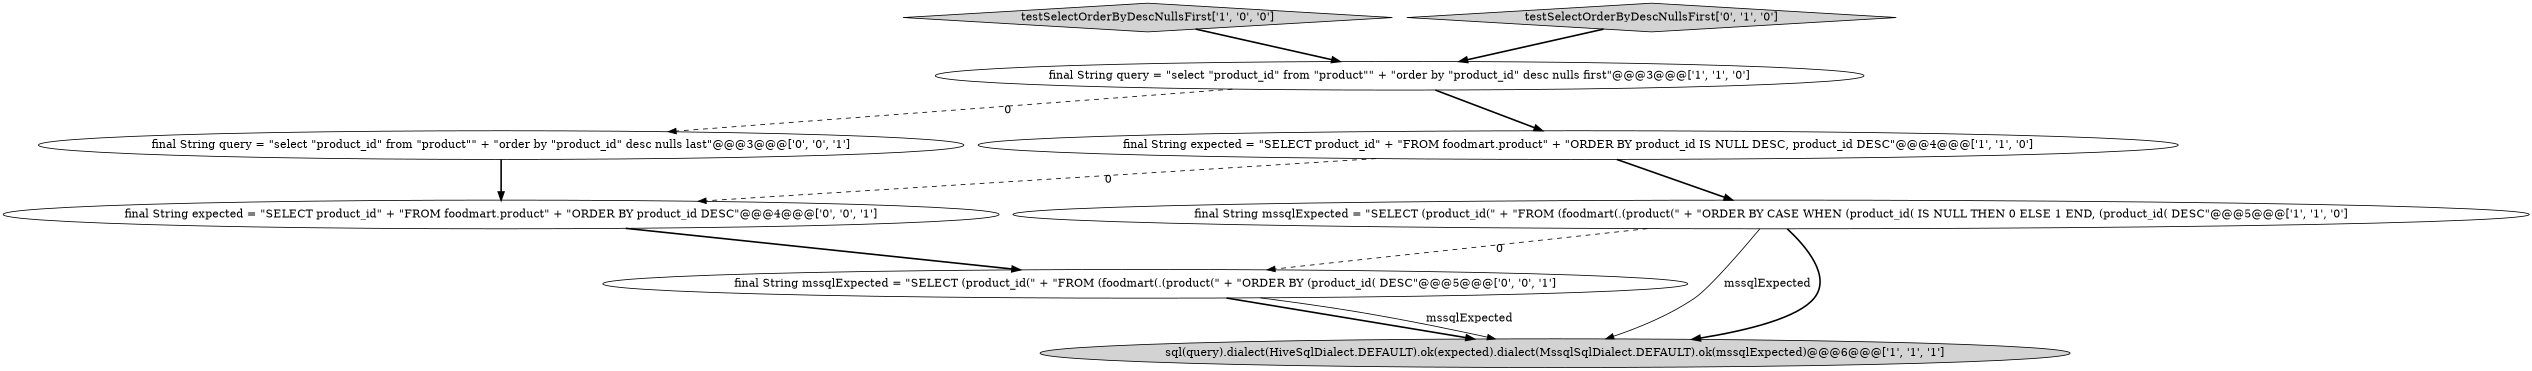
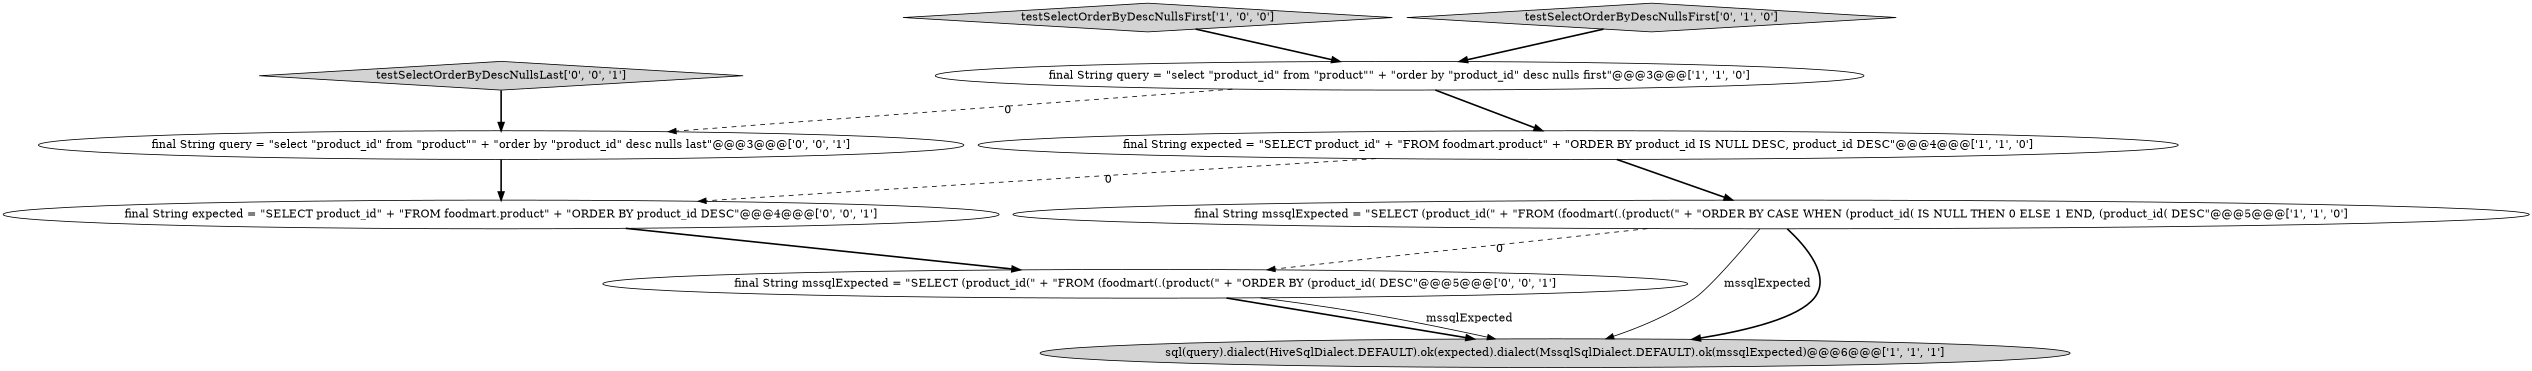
none -> (501, 76)
